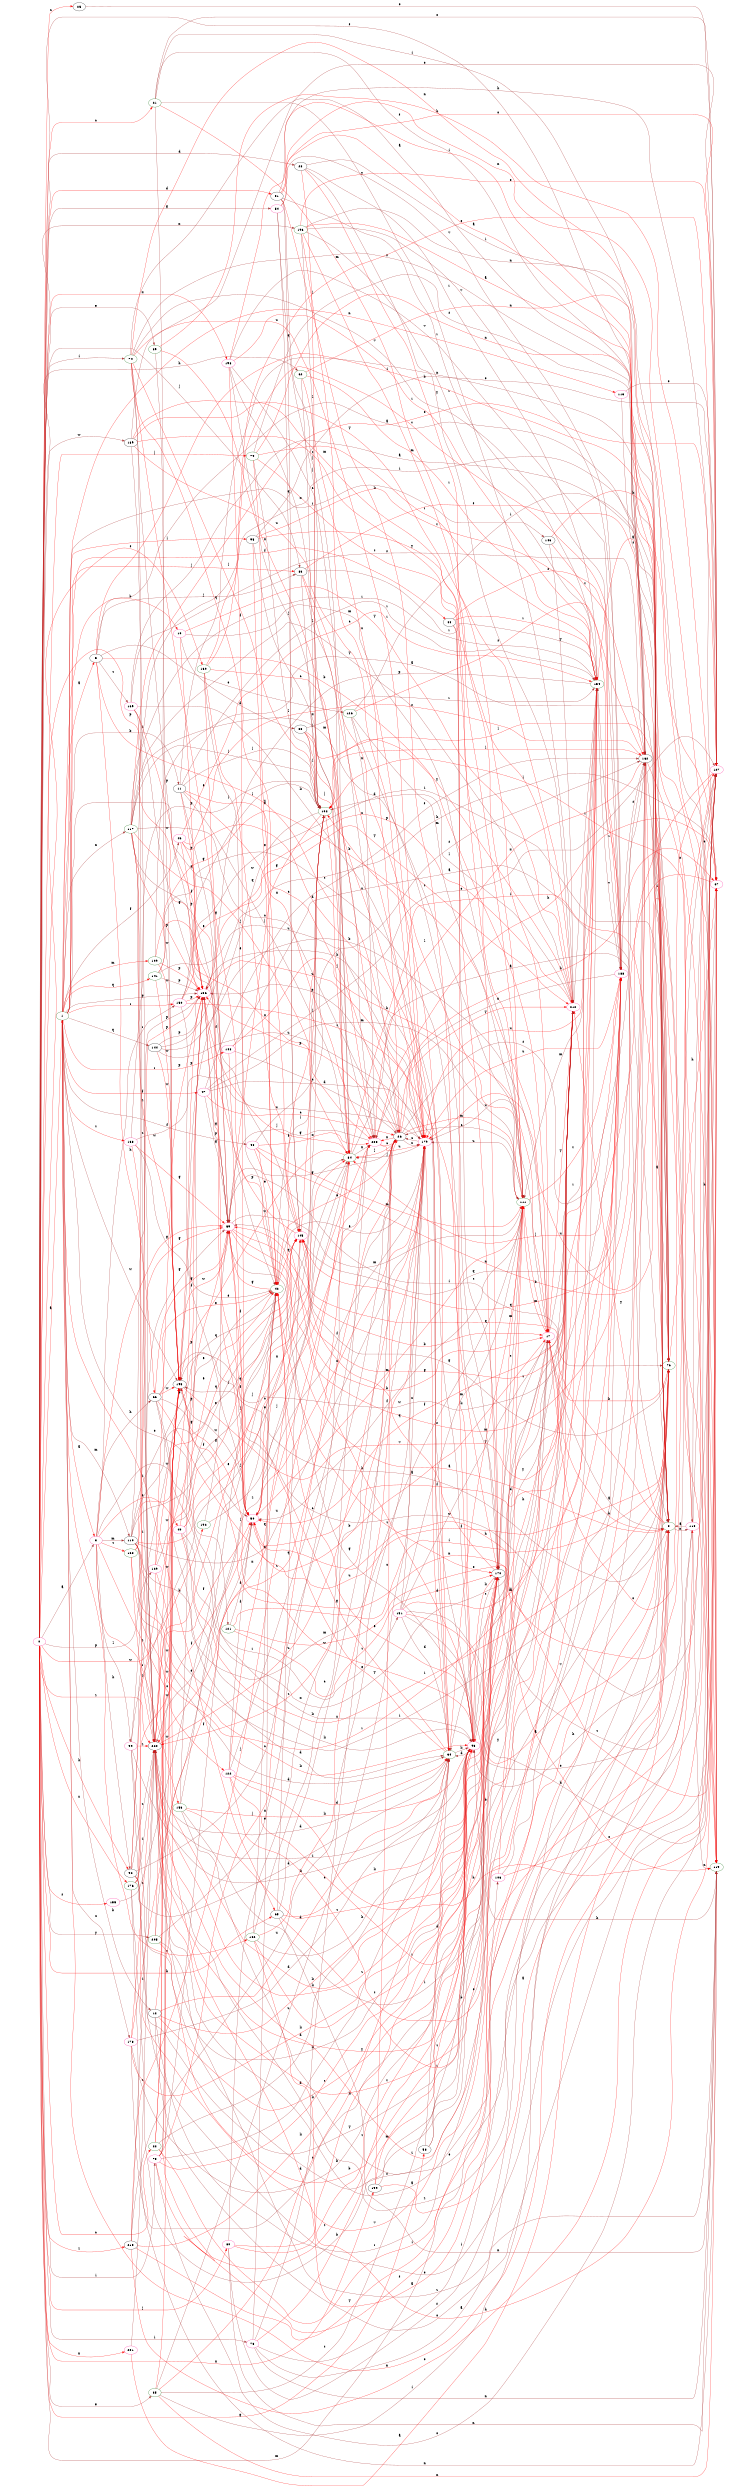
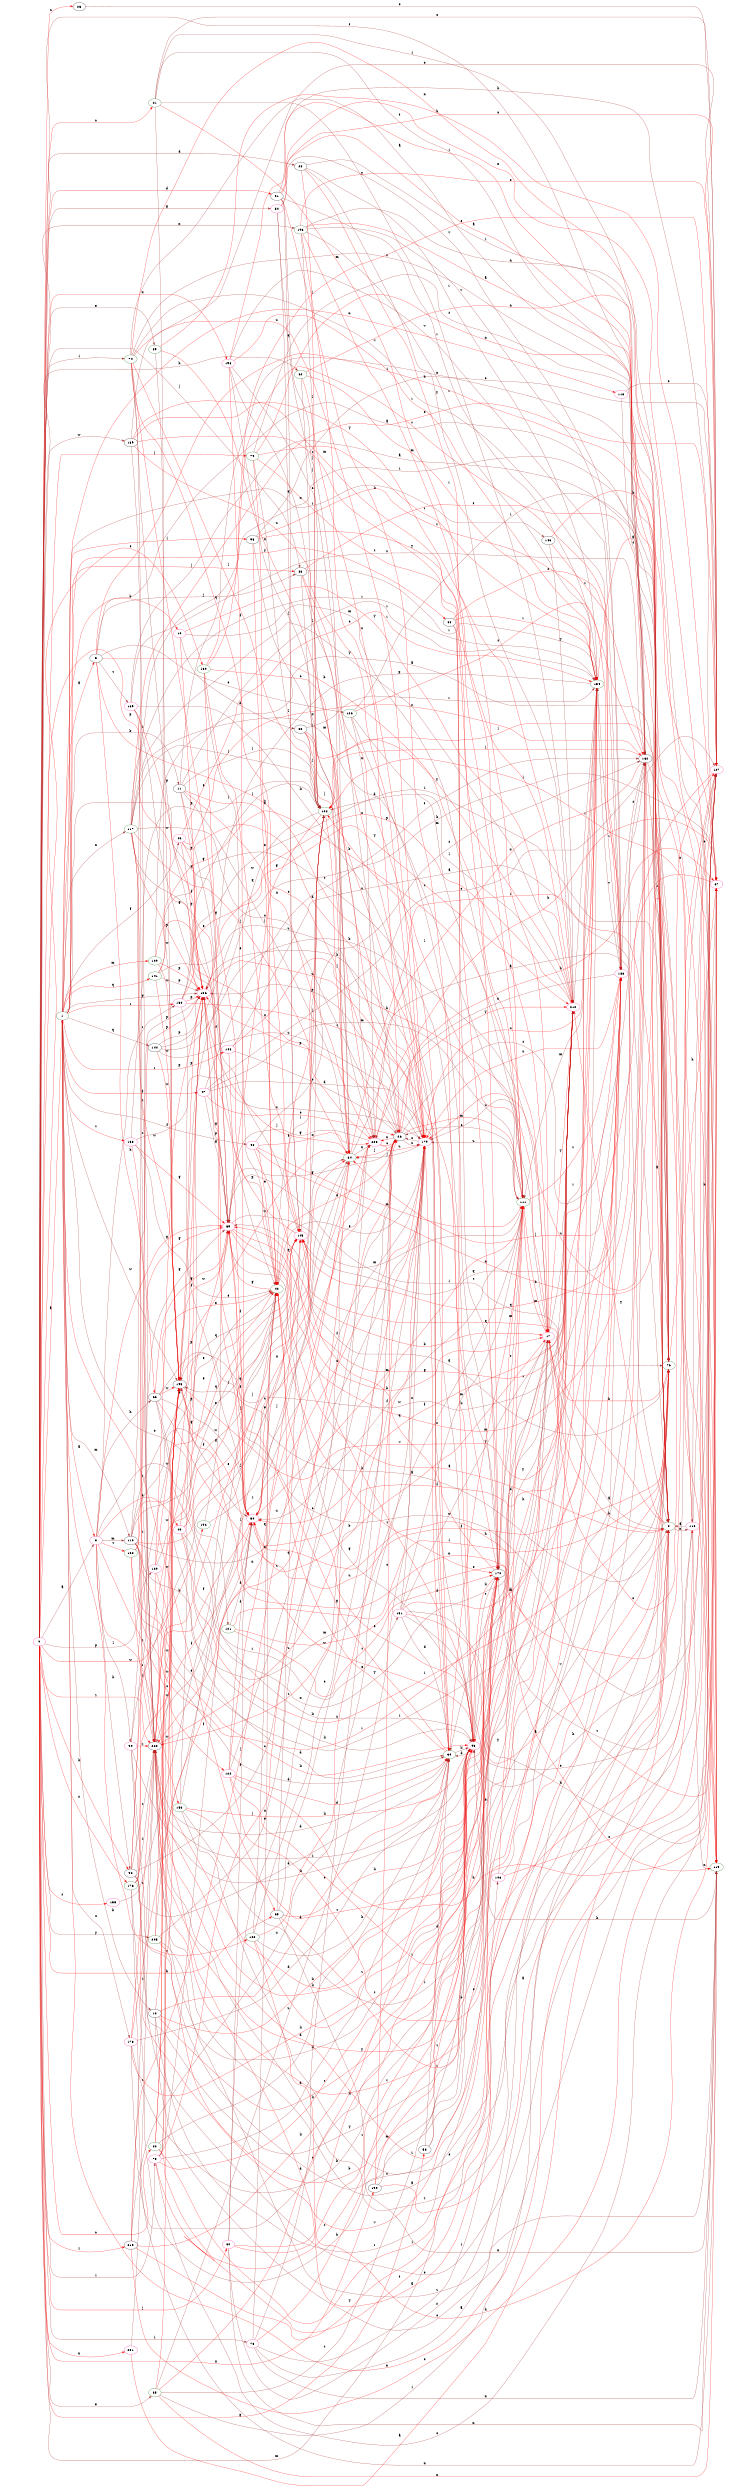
none -> (238, 1900)
